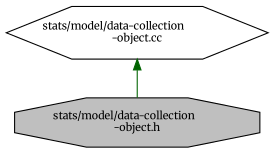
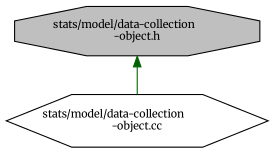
(137, 84) -> (137, 81)
